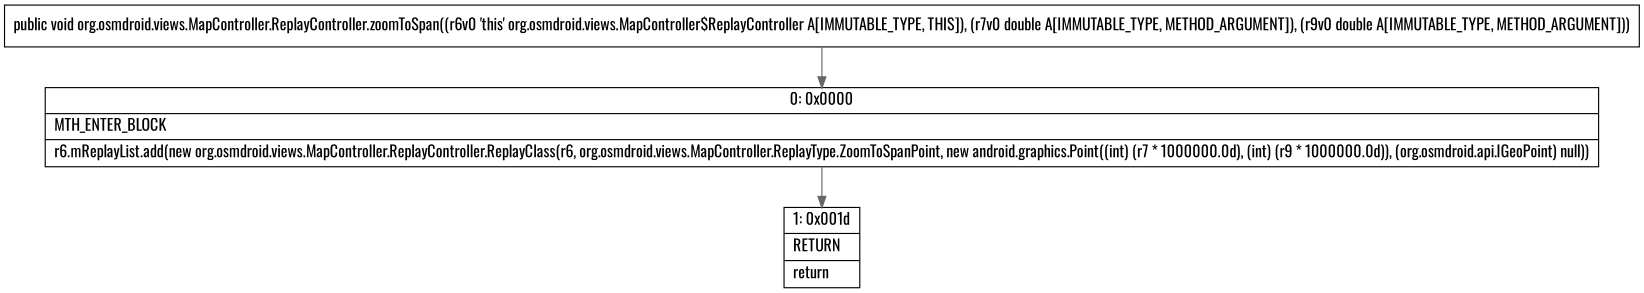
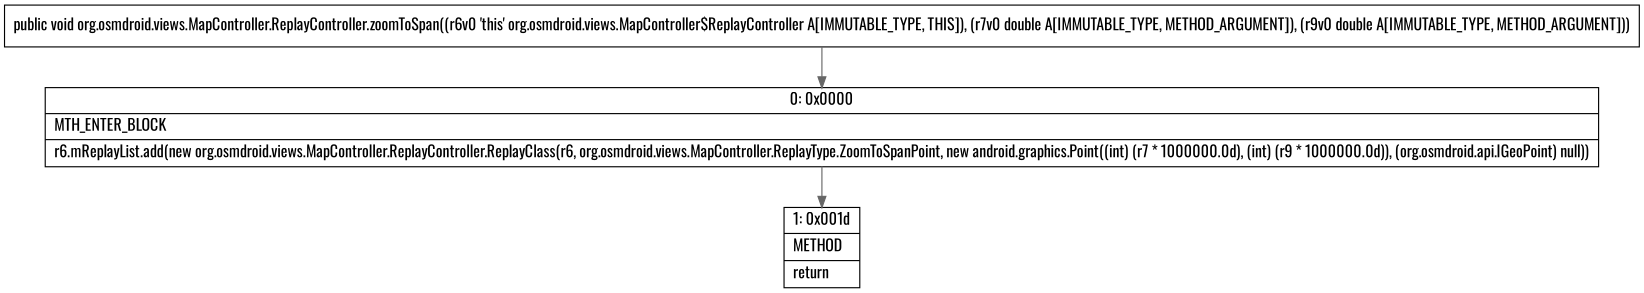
(817, 246) -> (818, 246)
